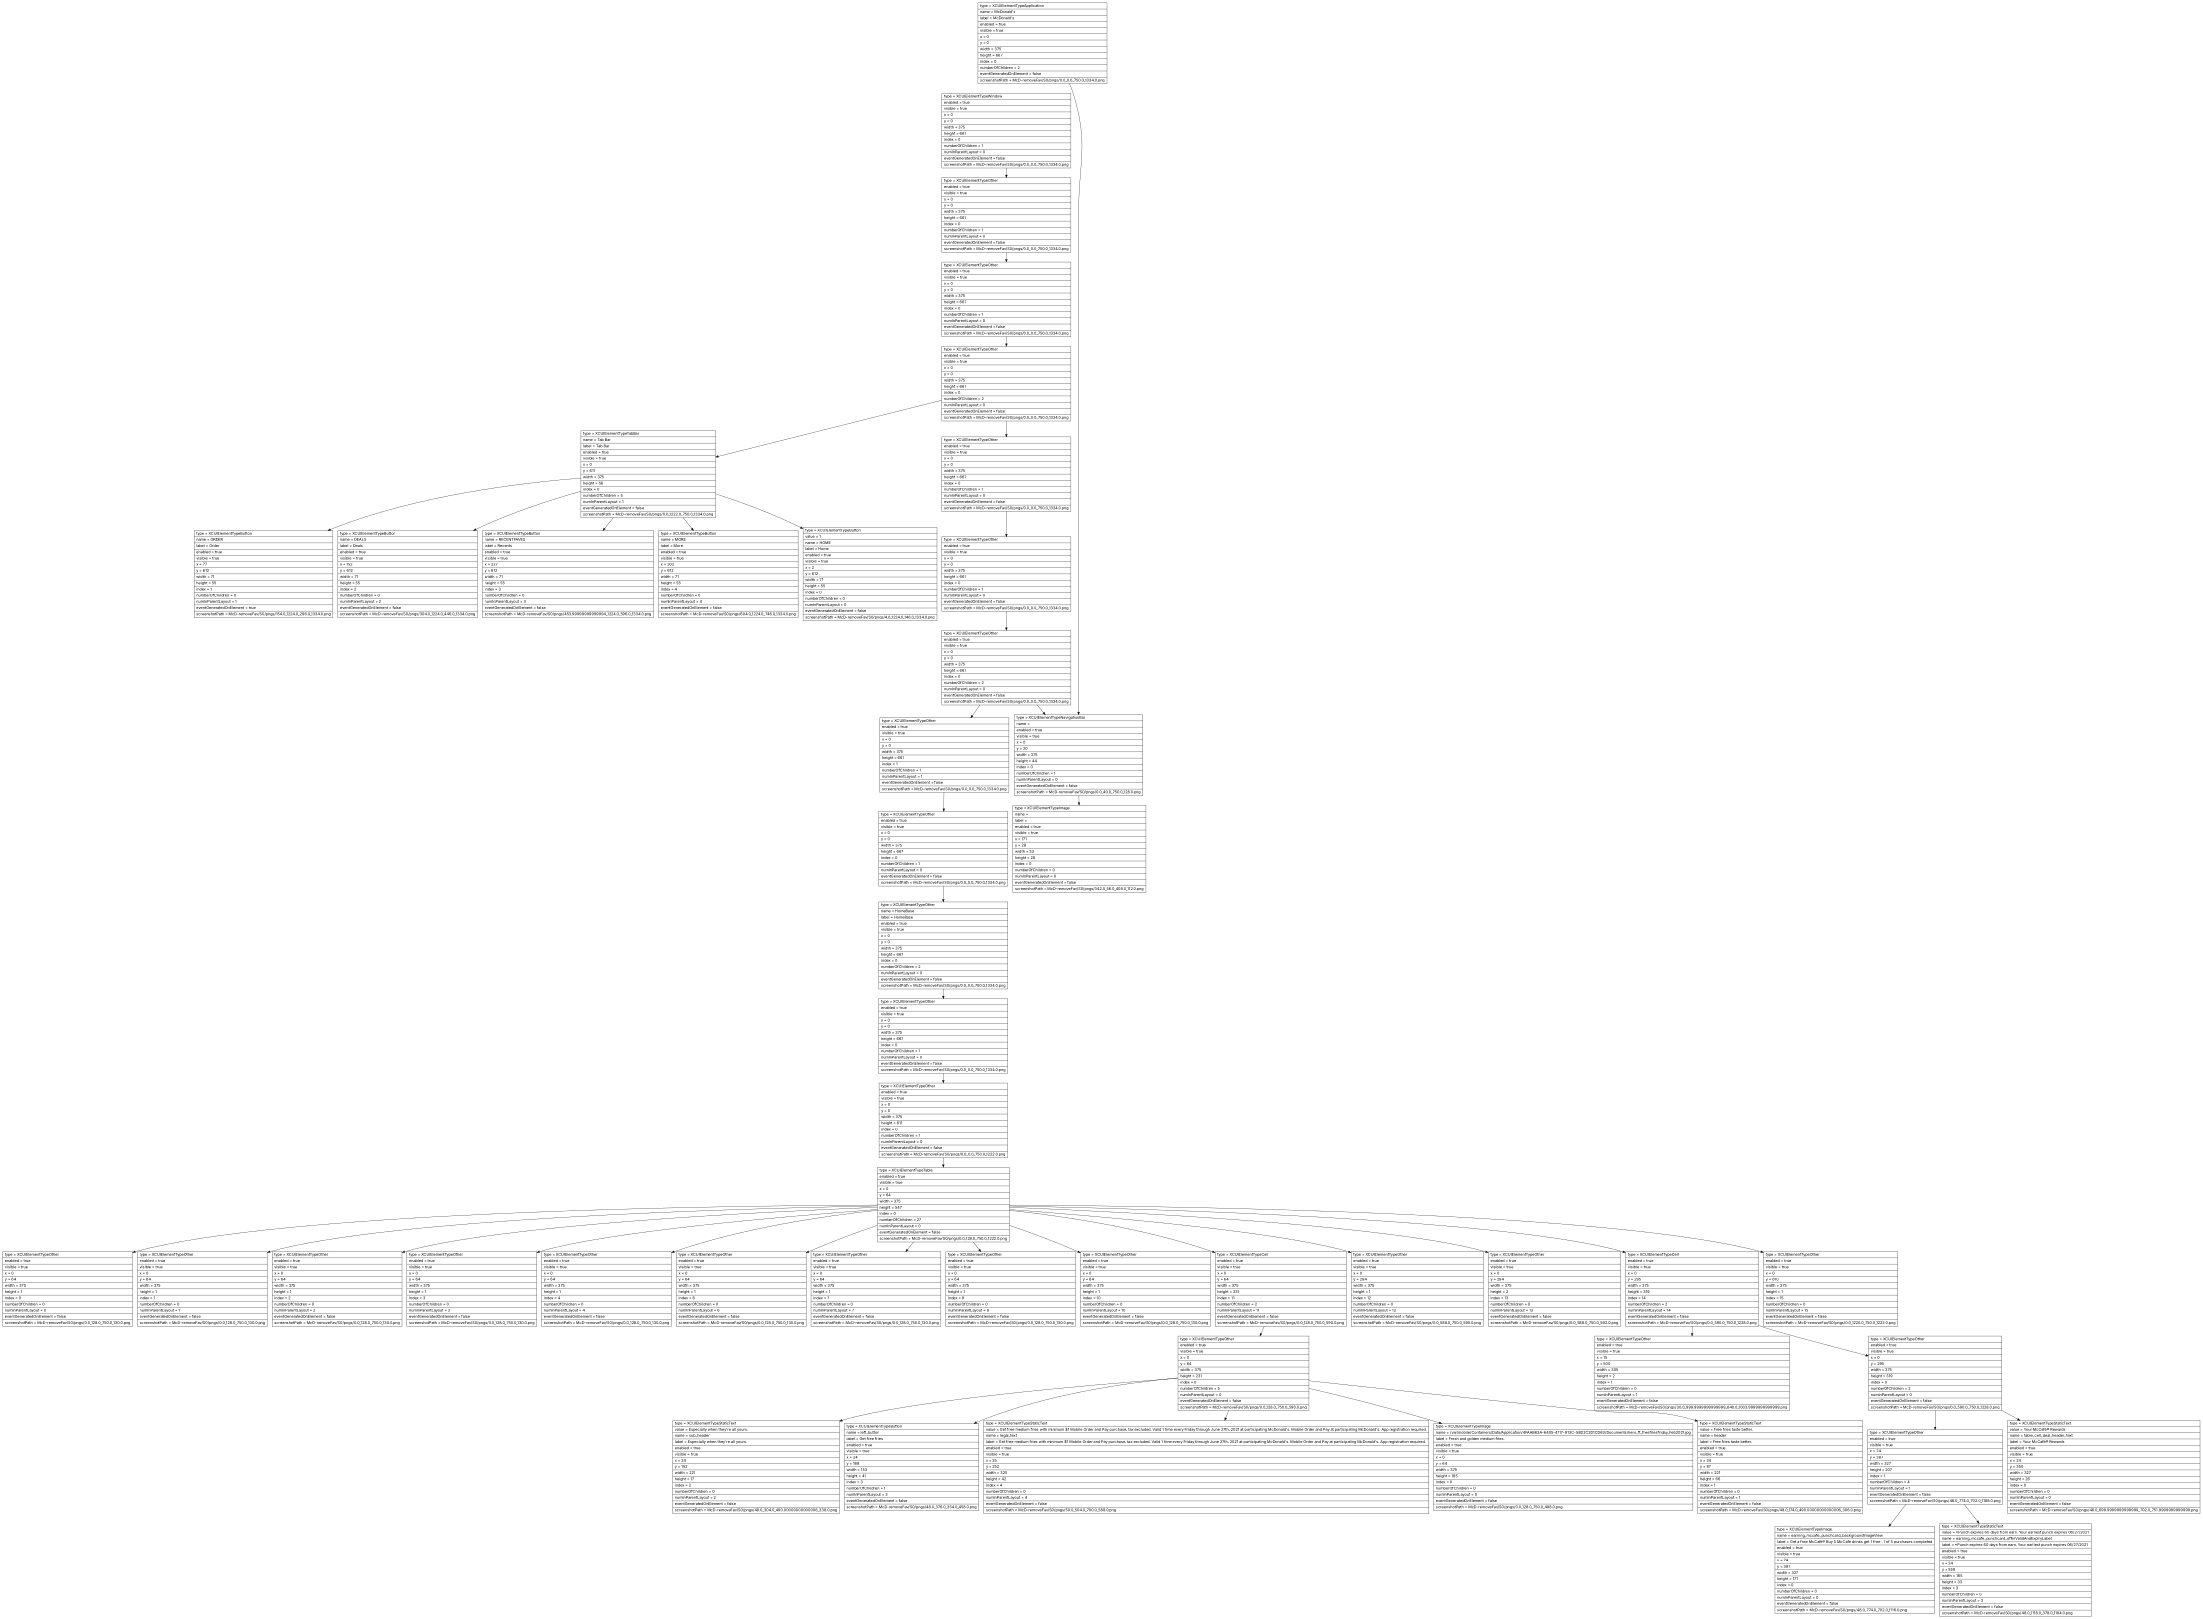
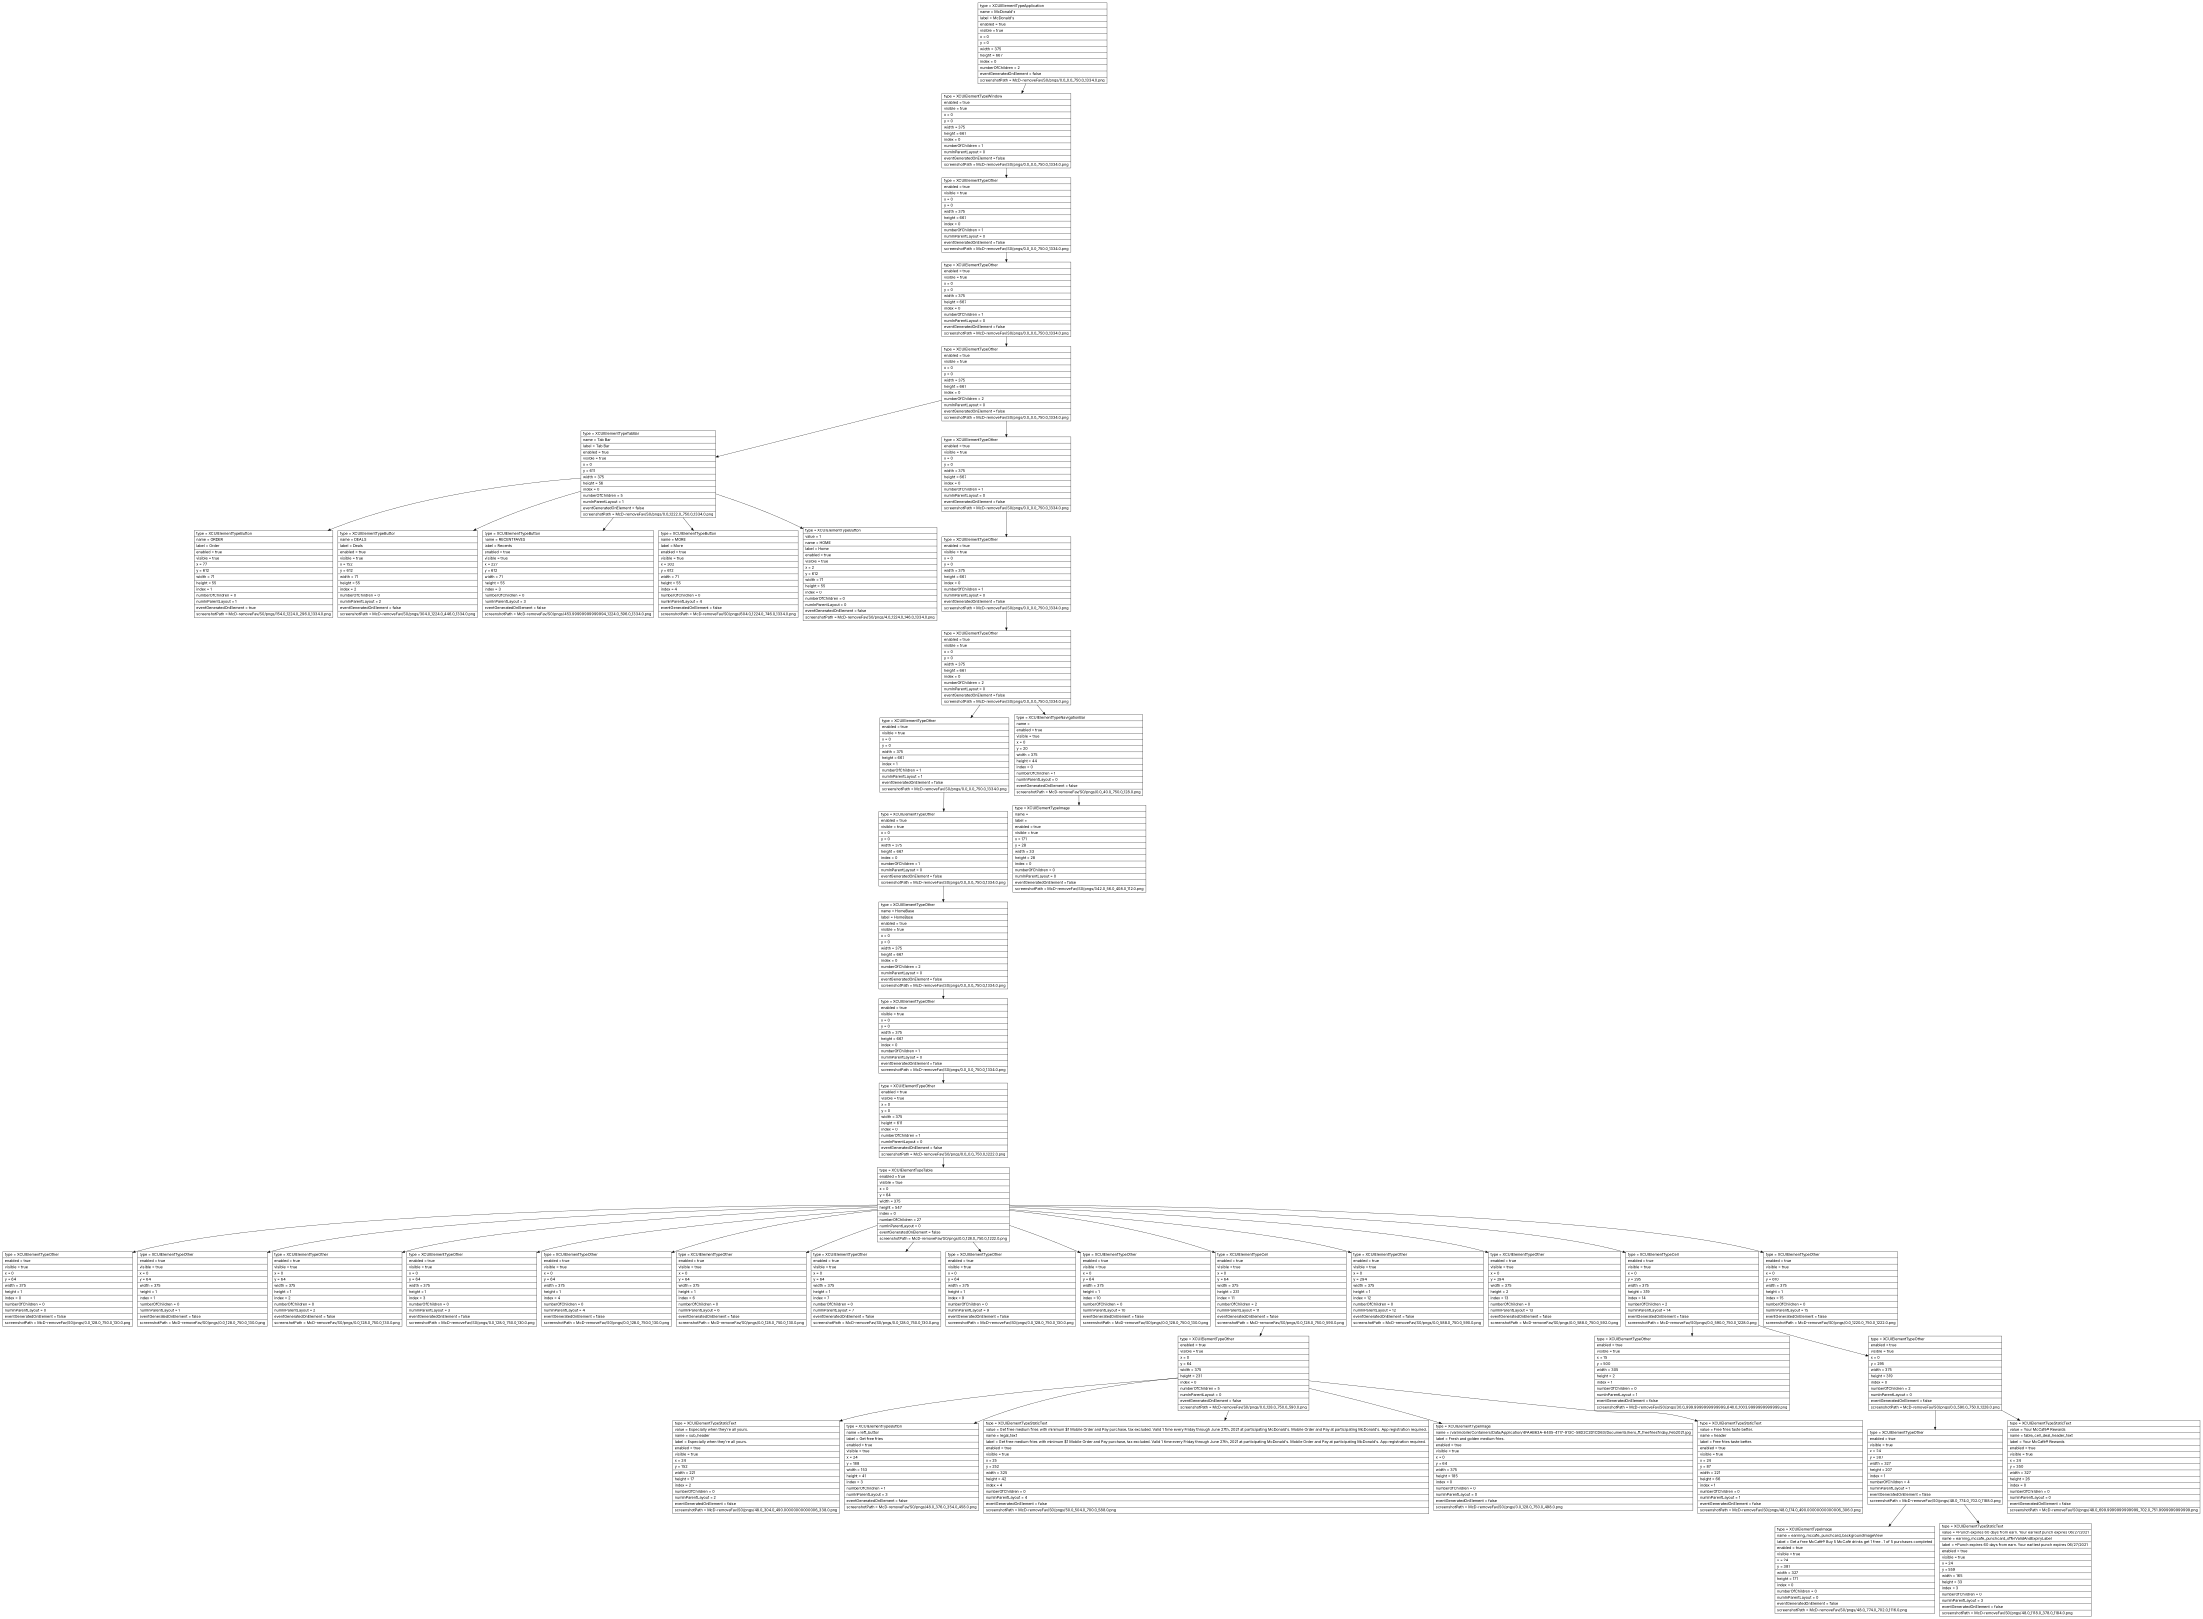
(1079, 397) -> (1024, 87)
